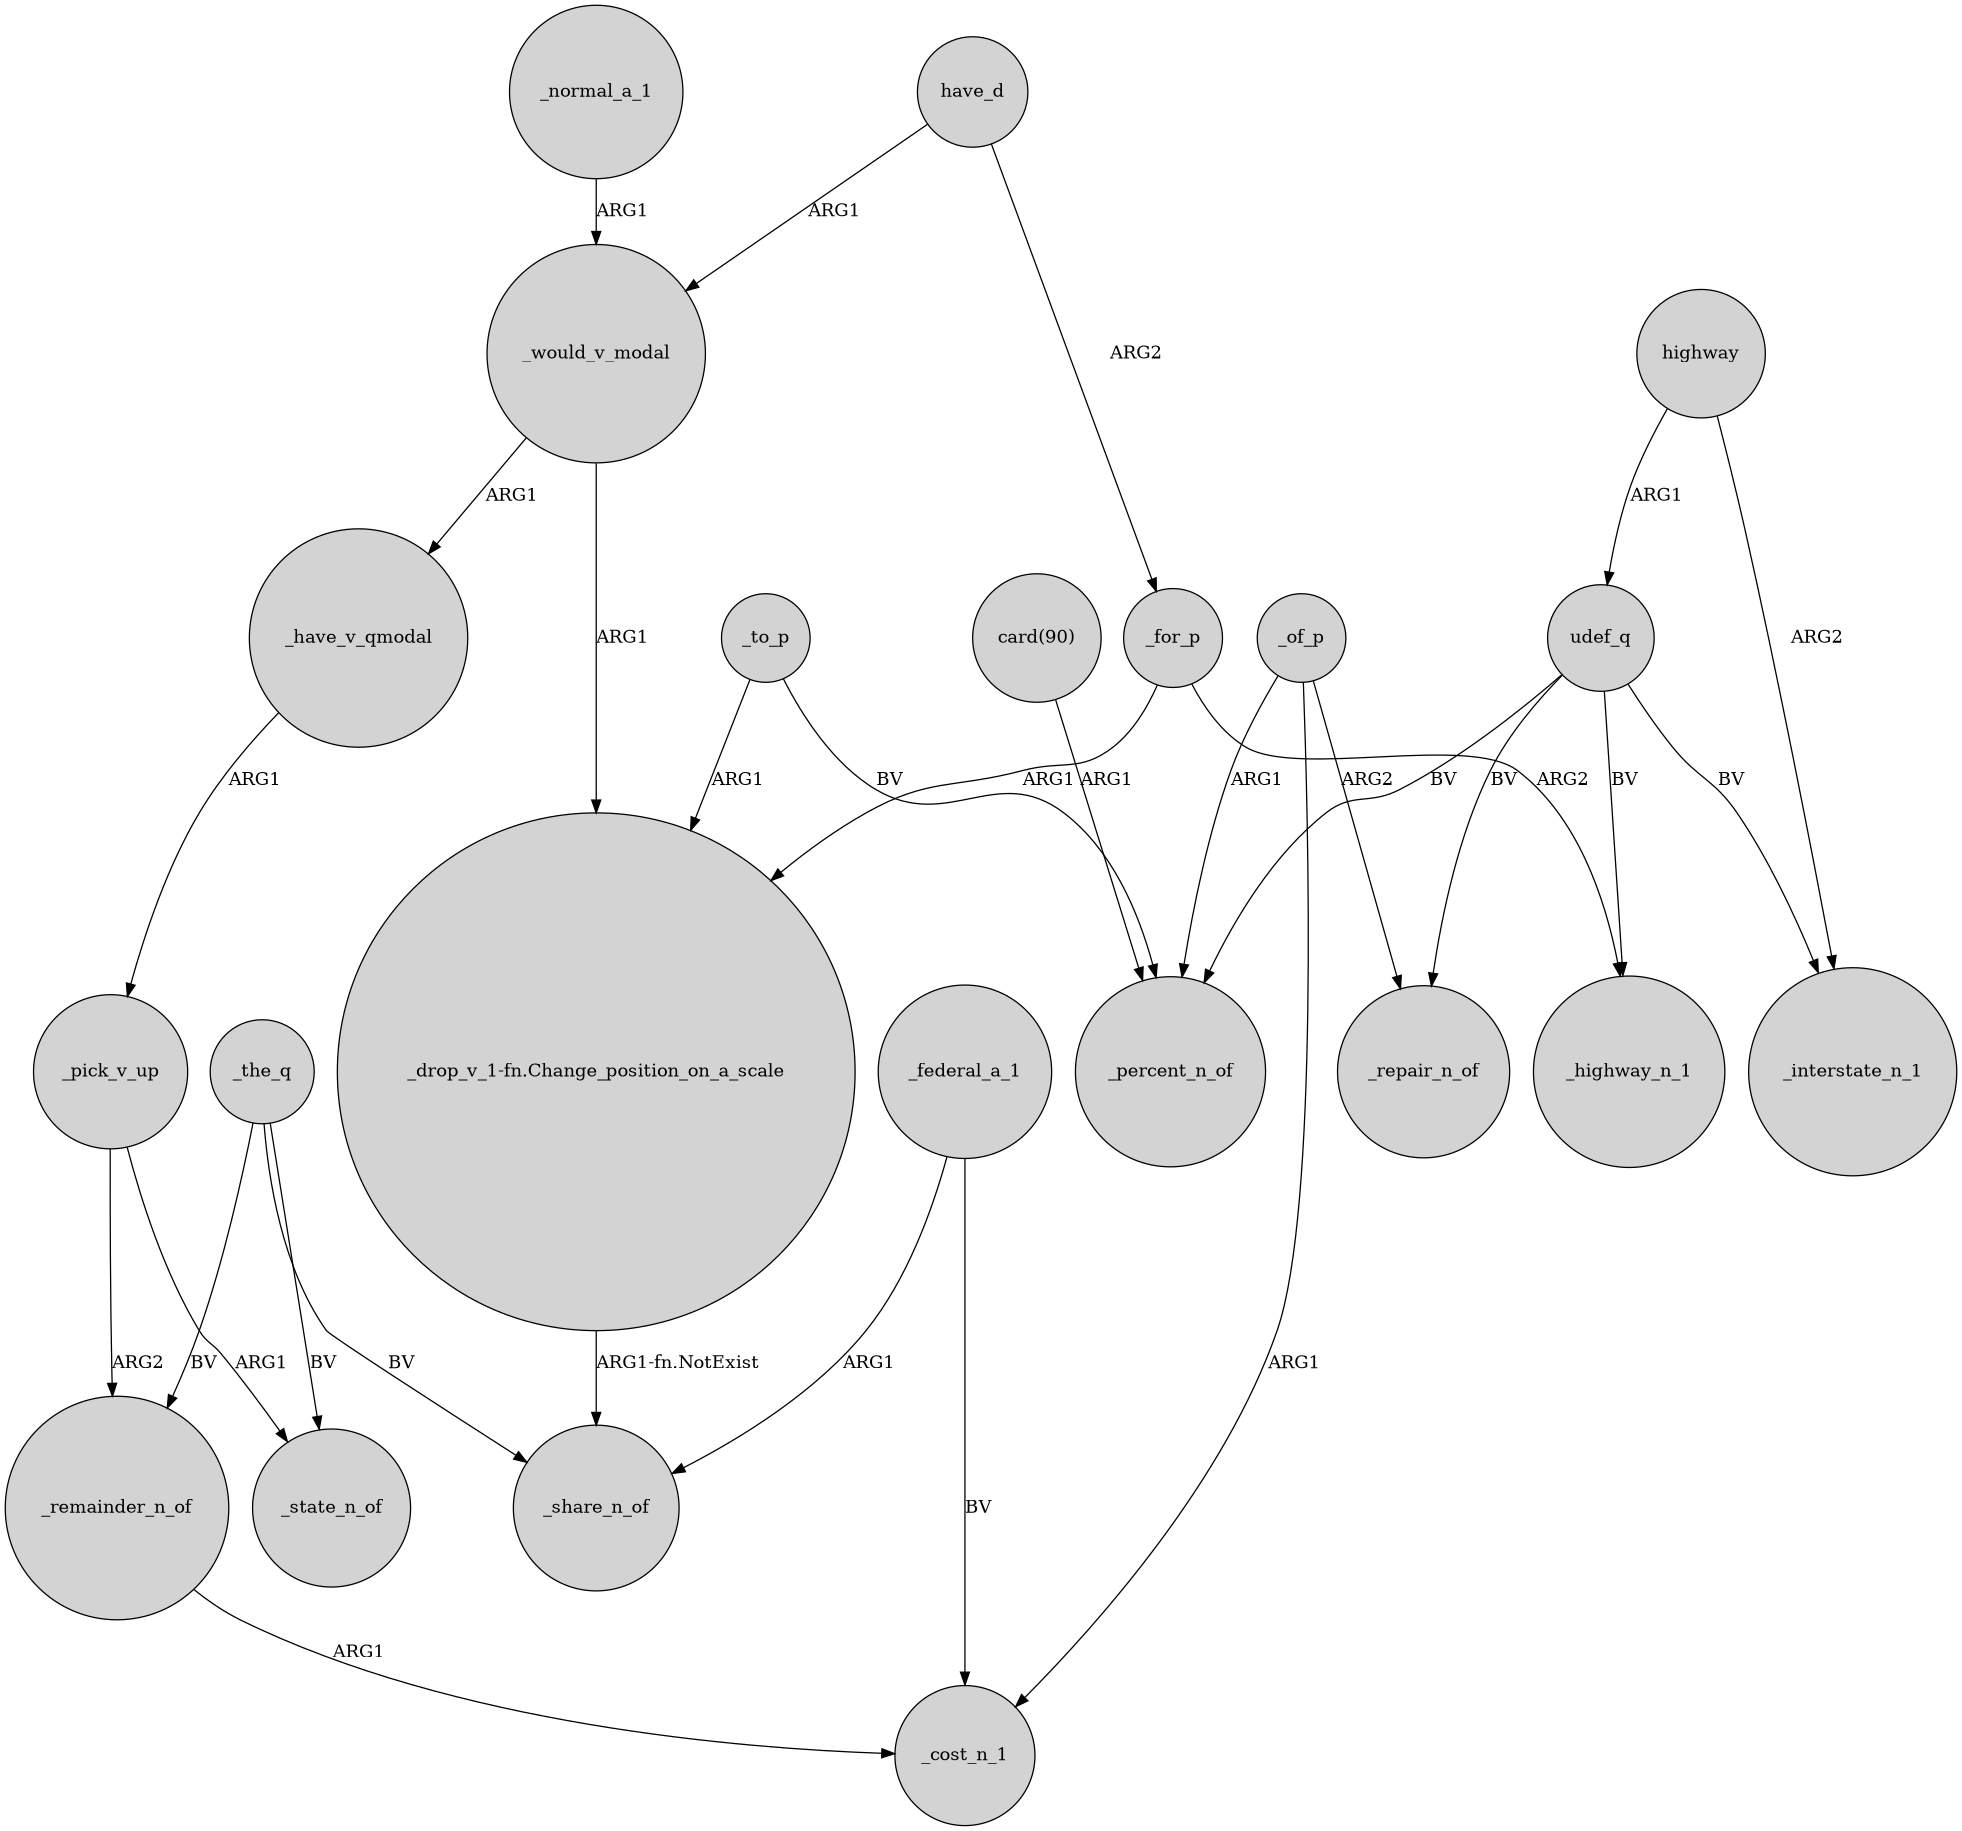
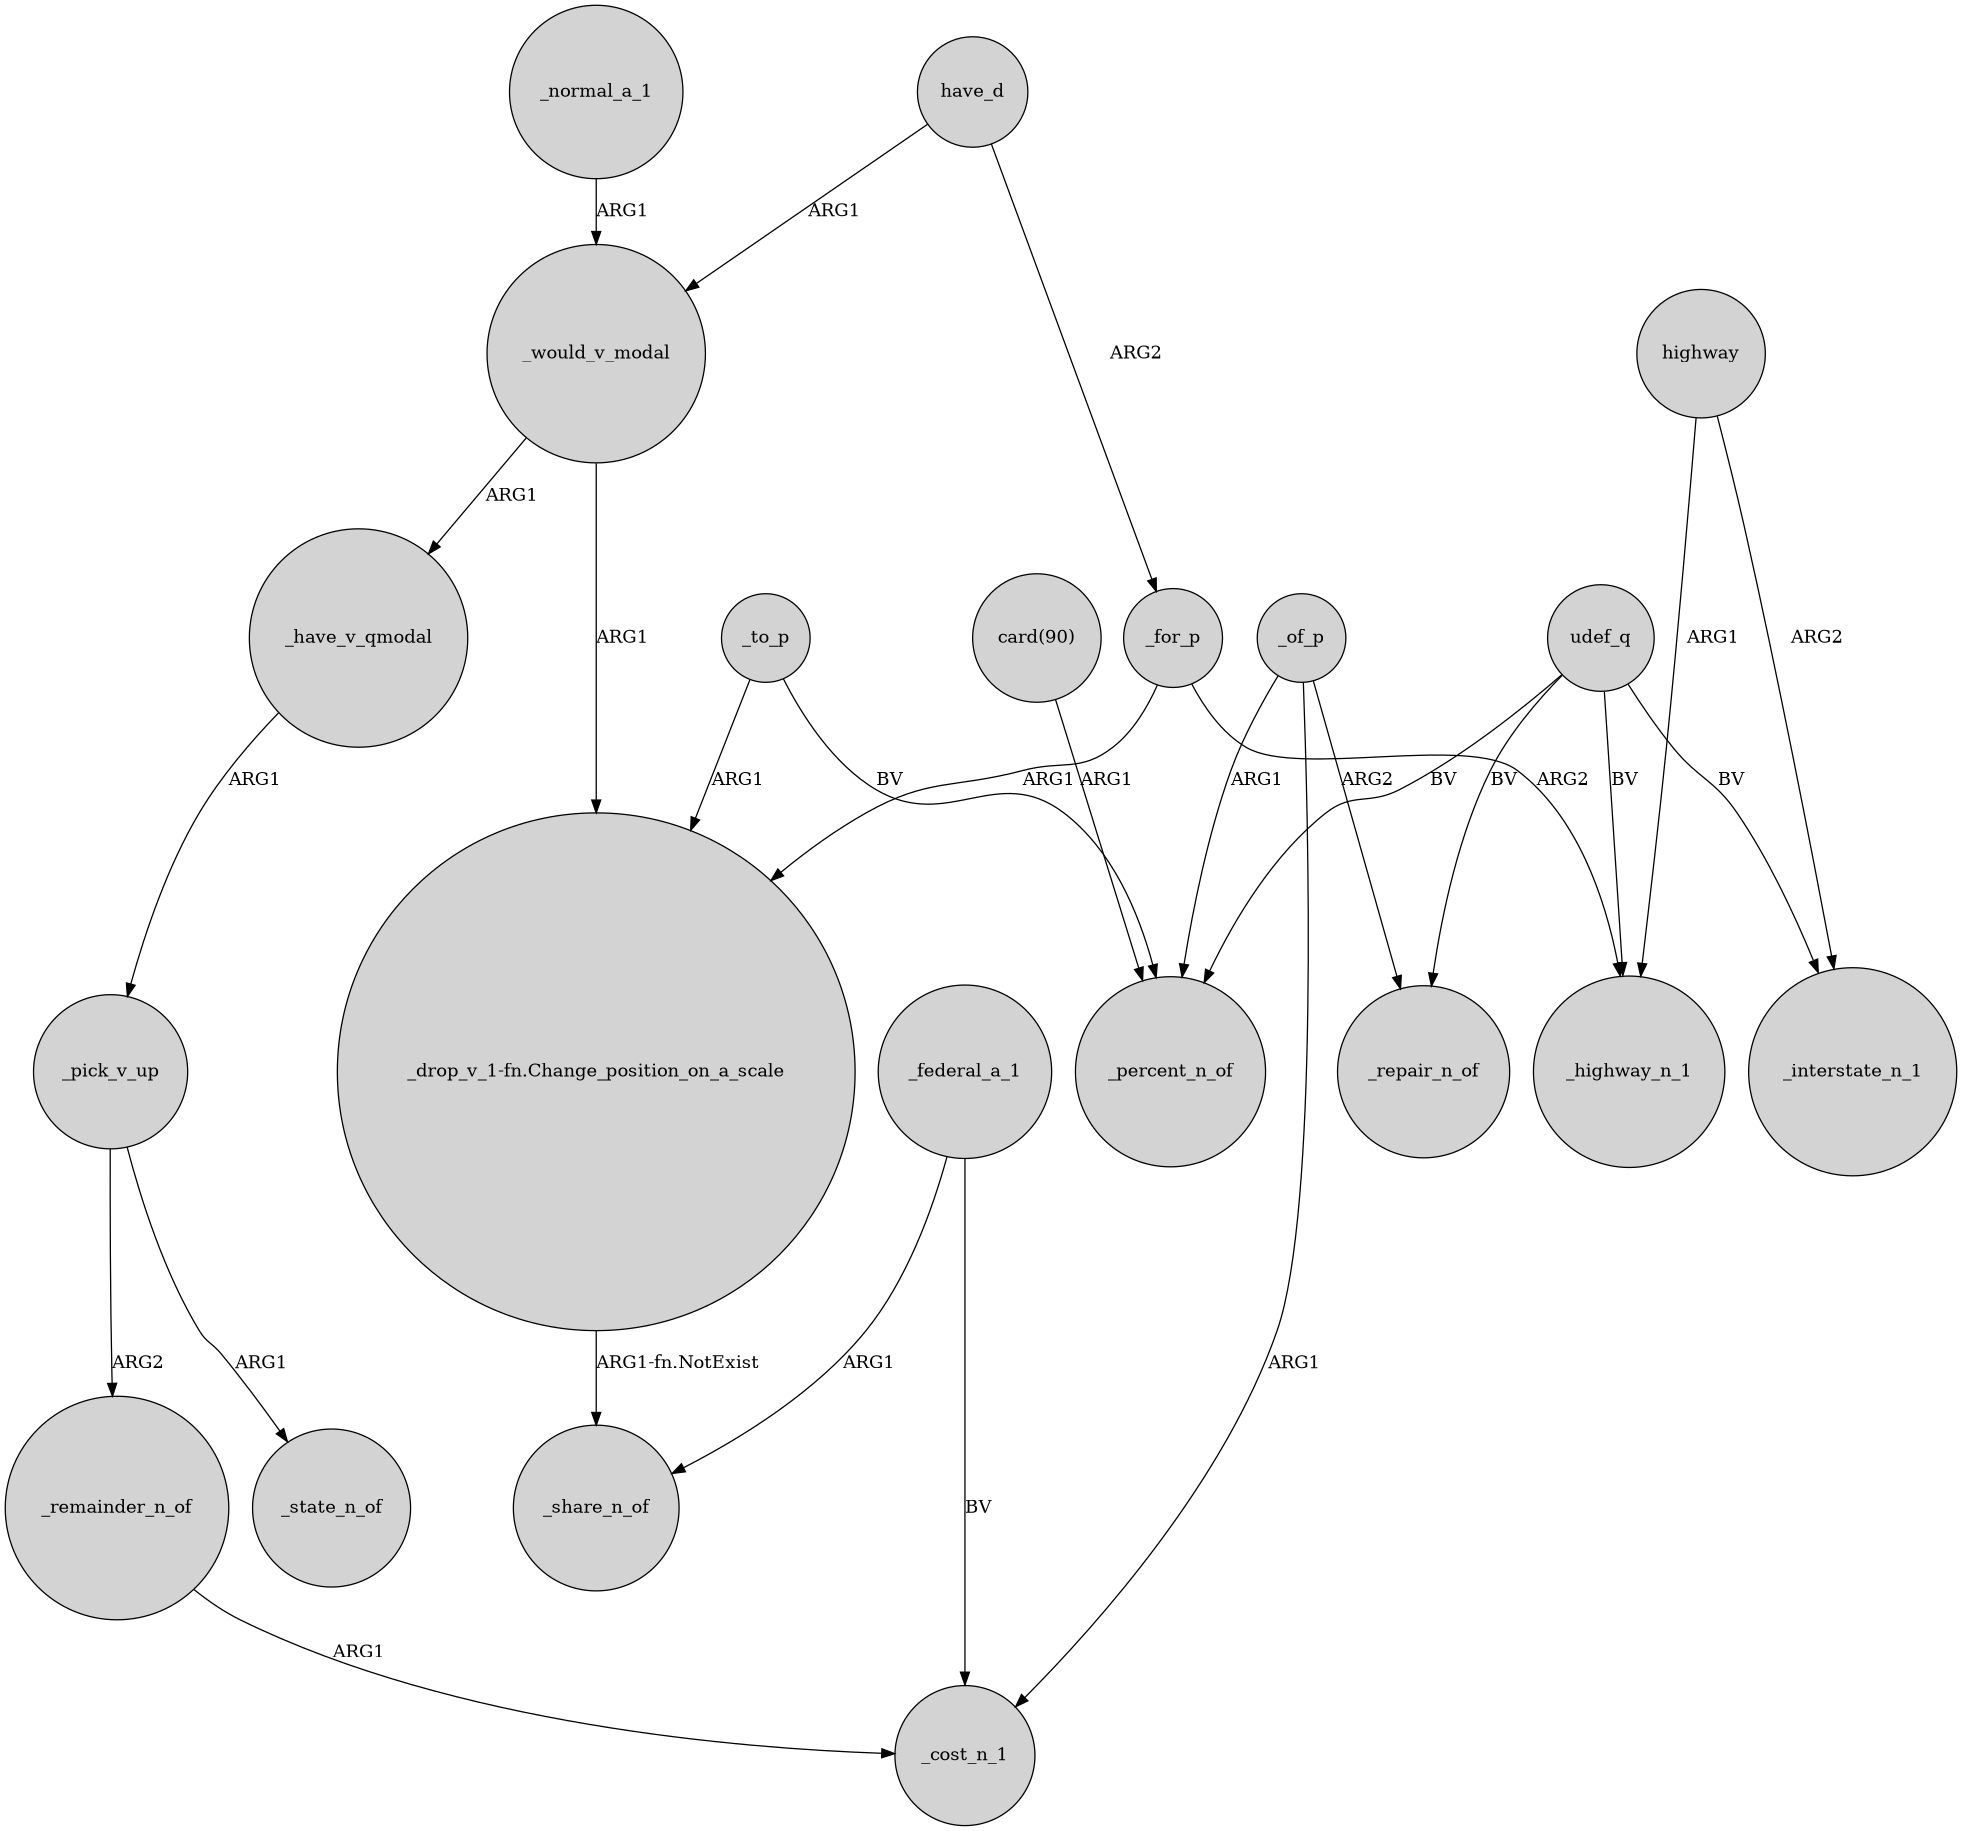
(1630, 487) -> (1672, 691)
(262, 1072) -> none
